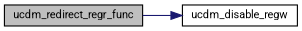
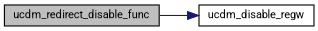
(74, 15) -> (82, 15)
